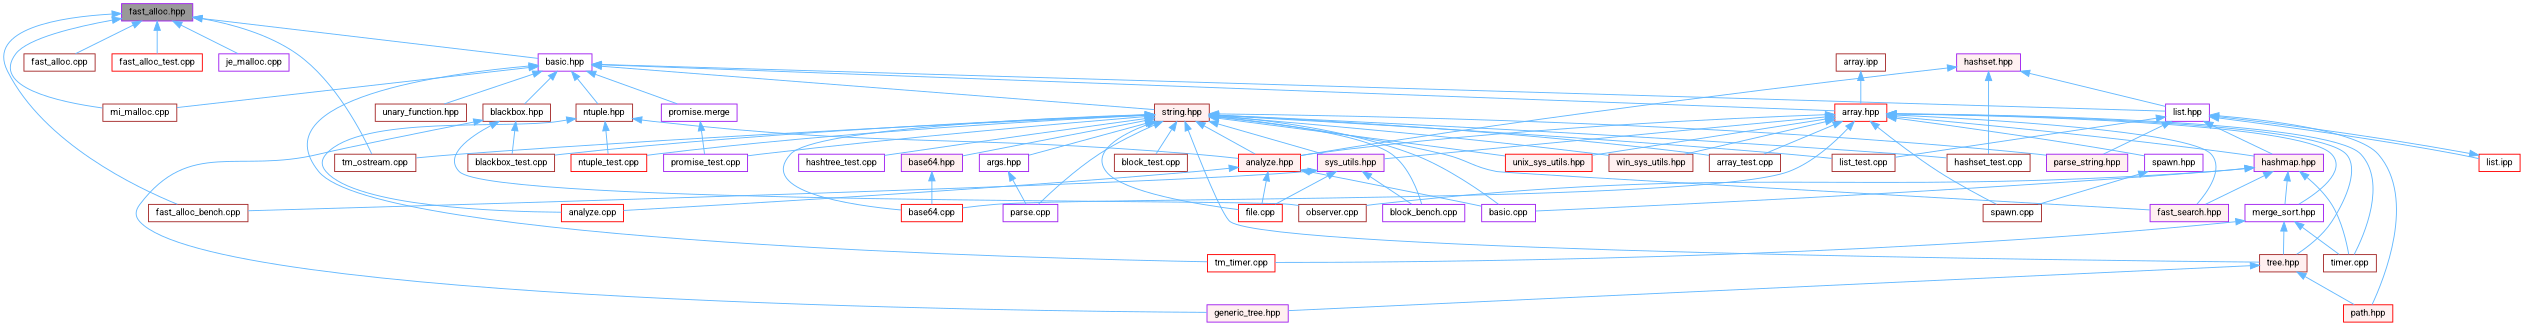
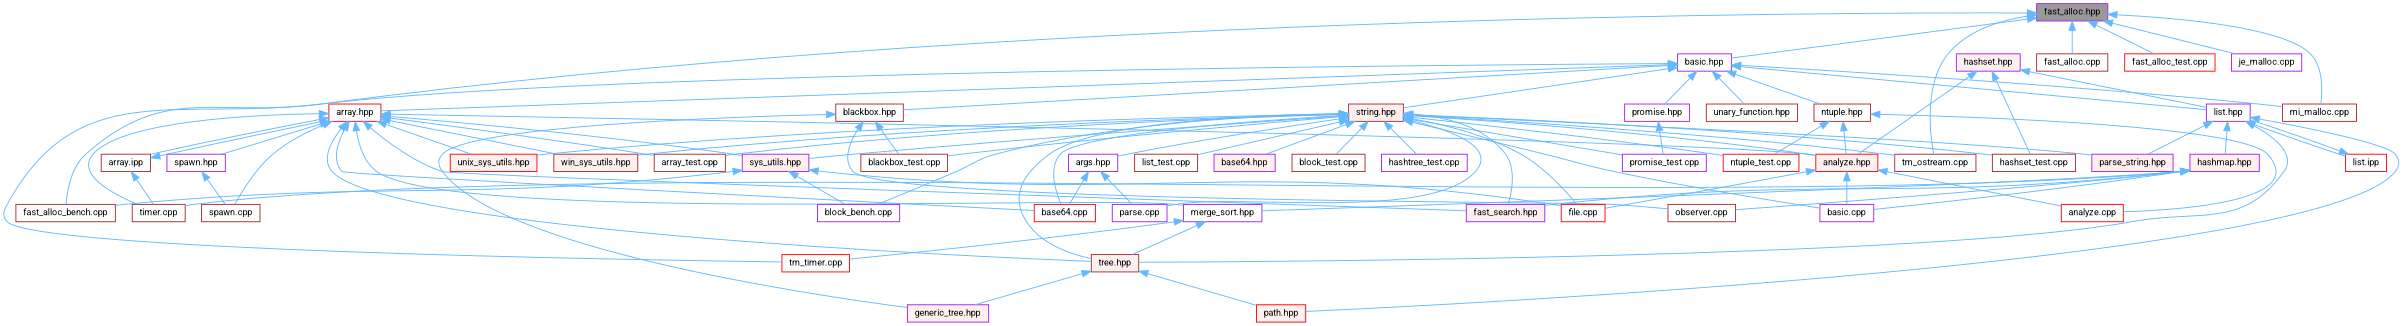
(699, 113) -> (1657, 113)
(2084, 135) -> (235, 136)
(2006, 141) -> (1750, 251)
(932, 193) -> (1077, 192)
(2323, 242) -> (145, 192)
